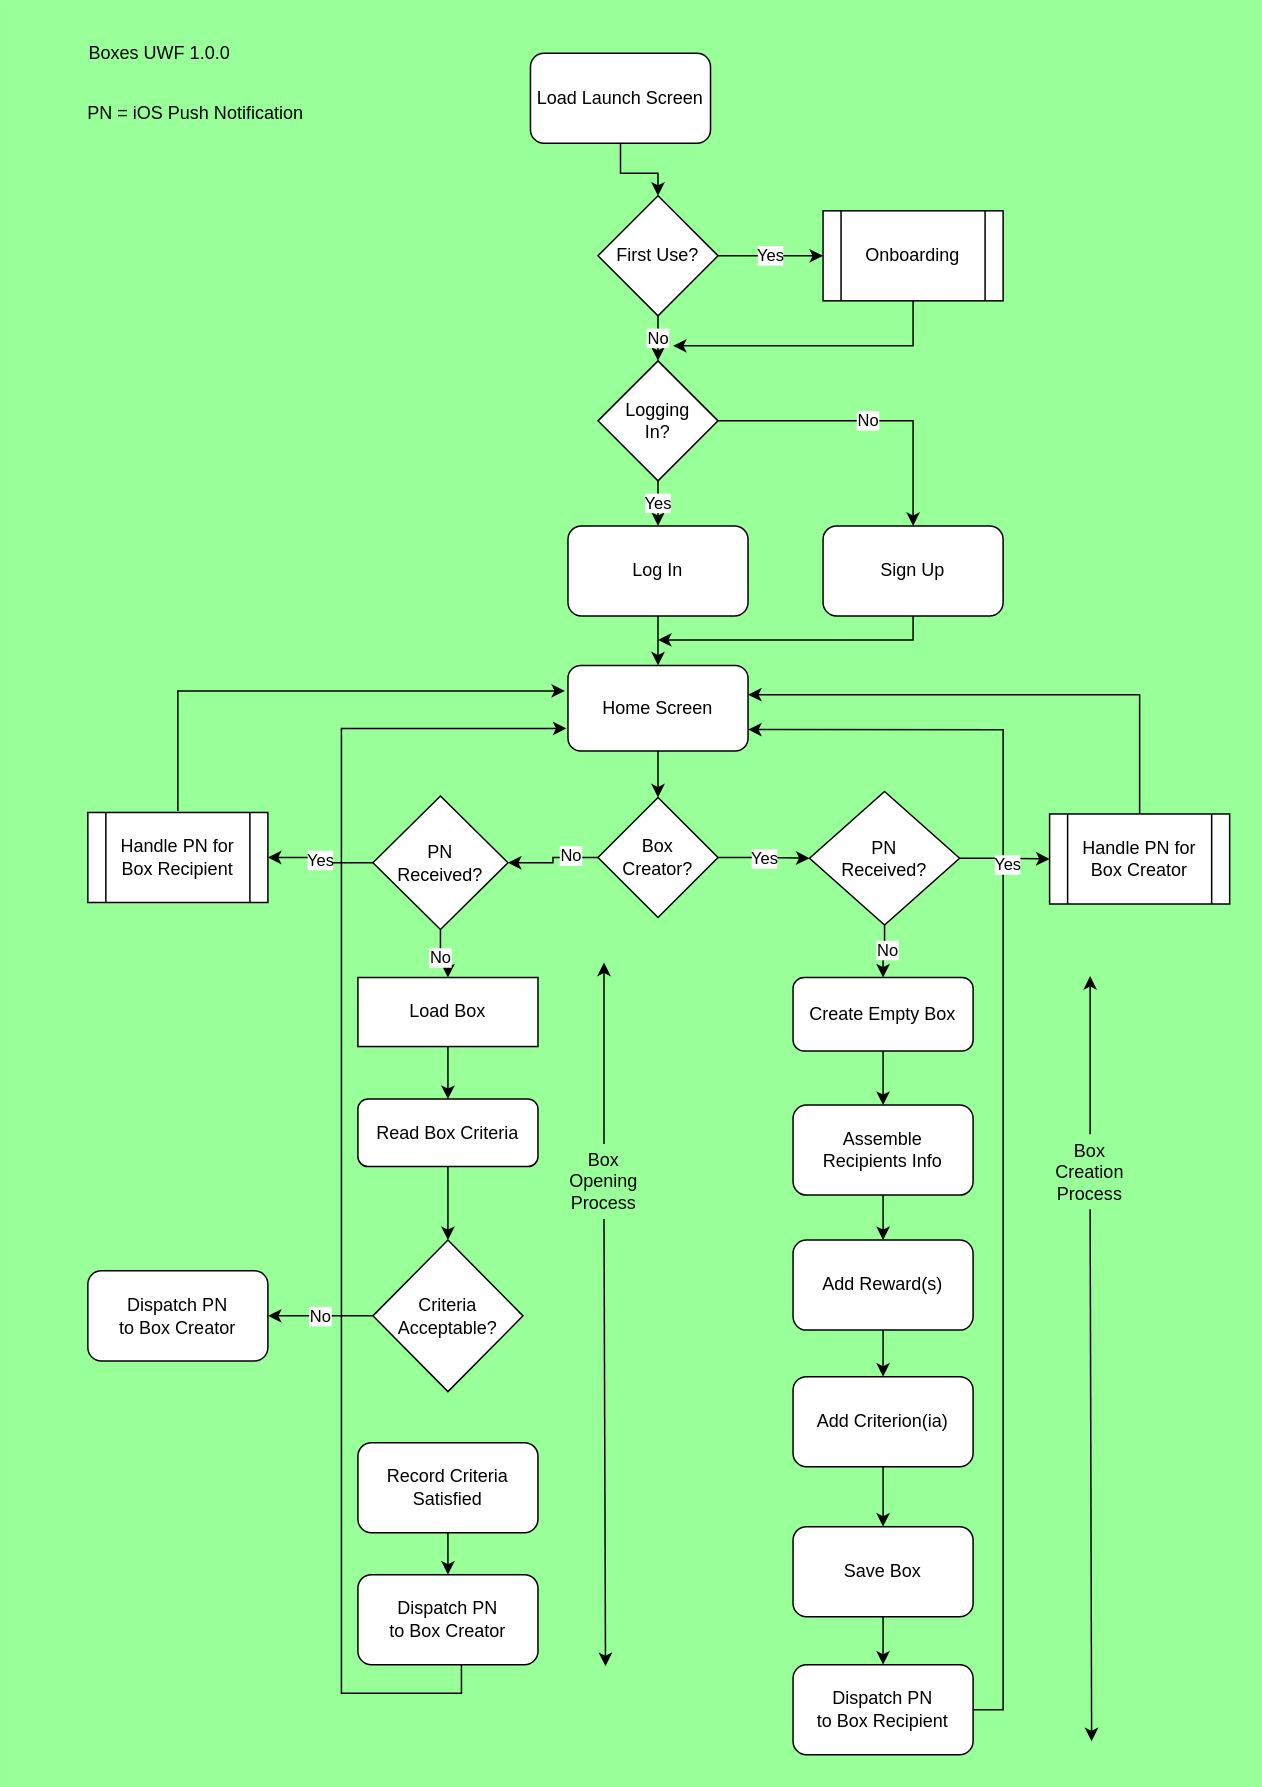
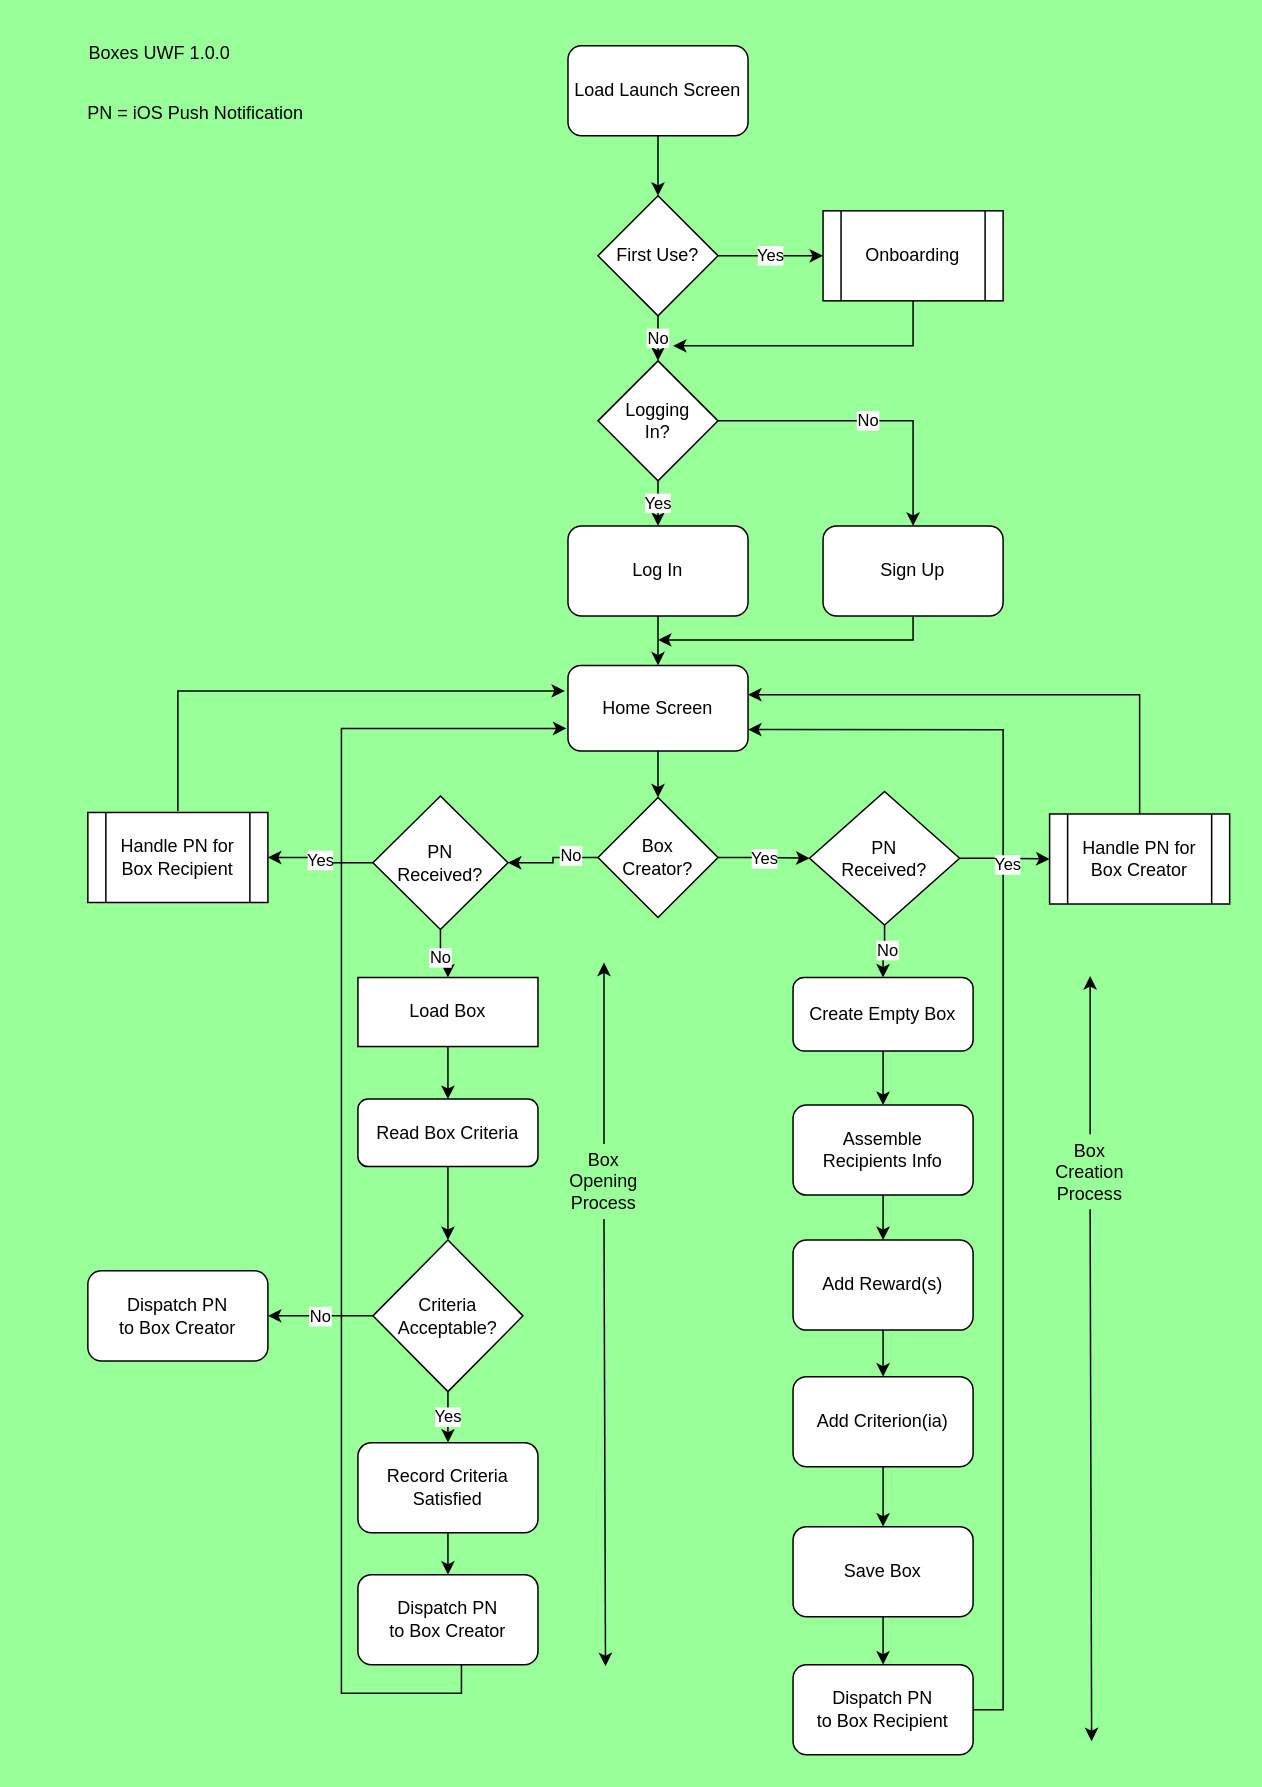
(620, 98) -> (658, 91)
none -> (448, 1420)
